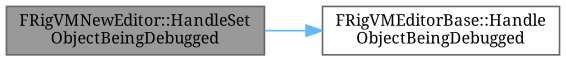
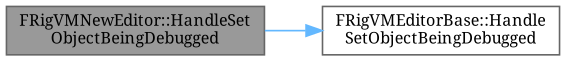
(441, 31) -> (441, 31)
